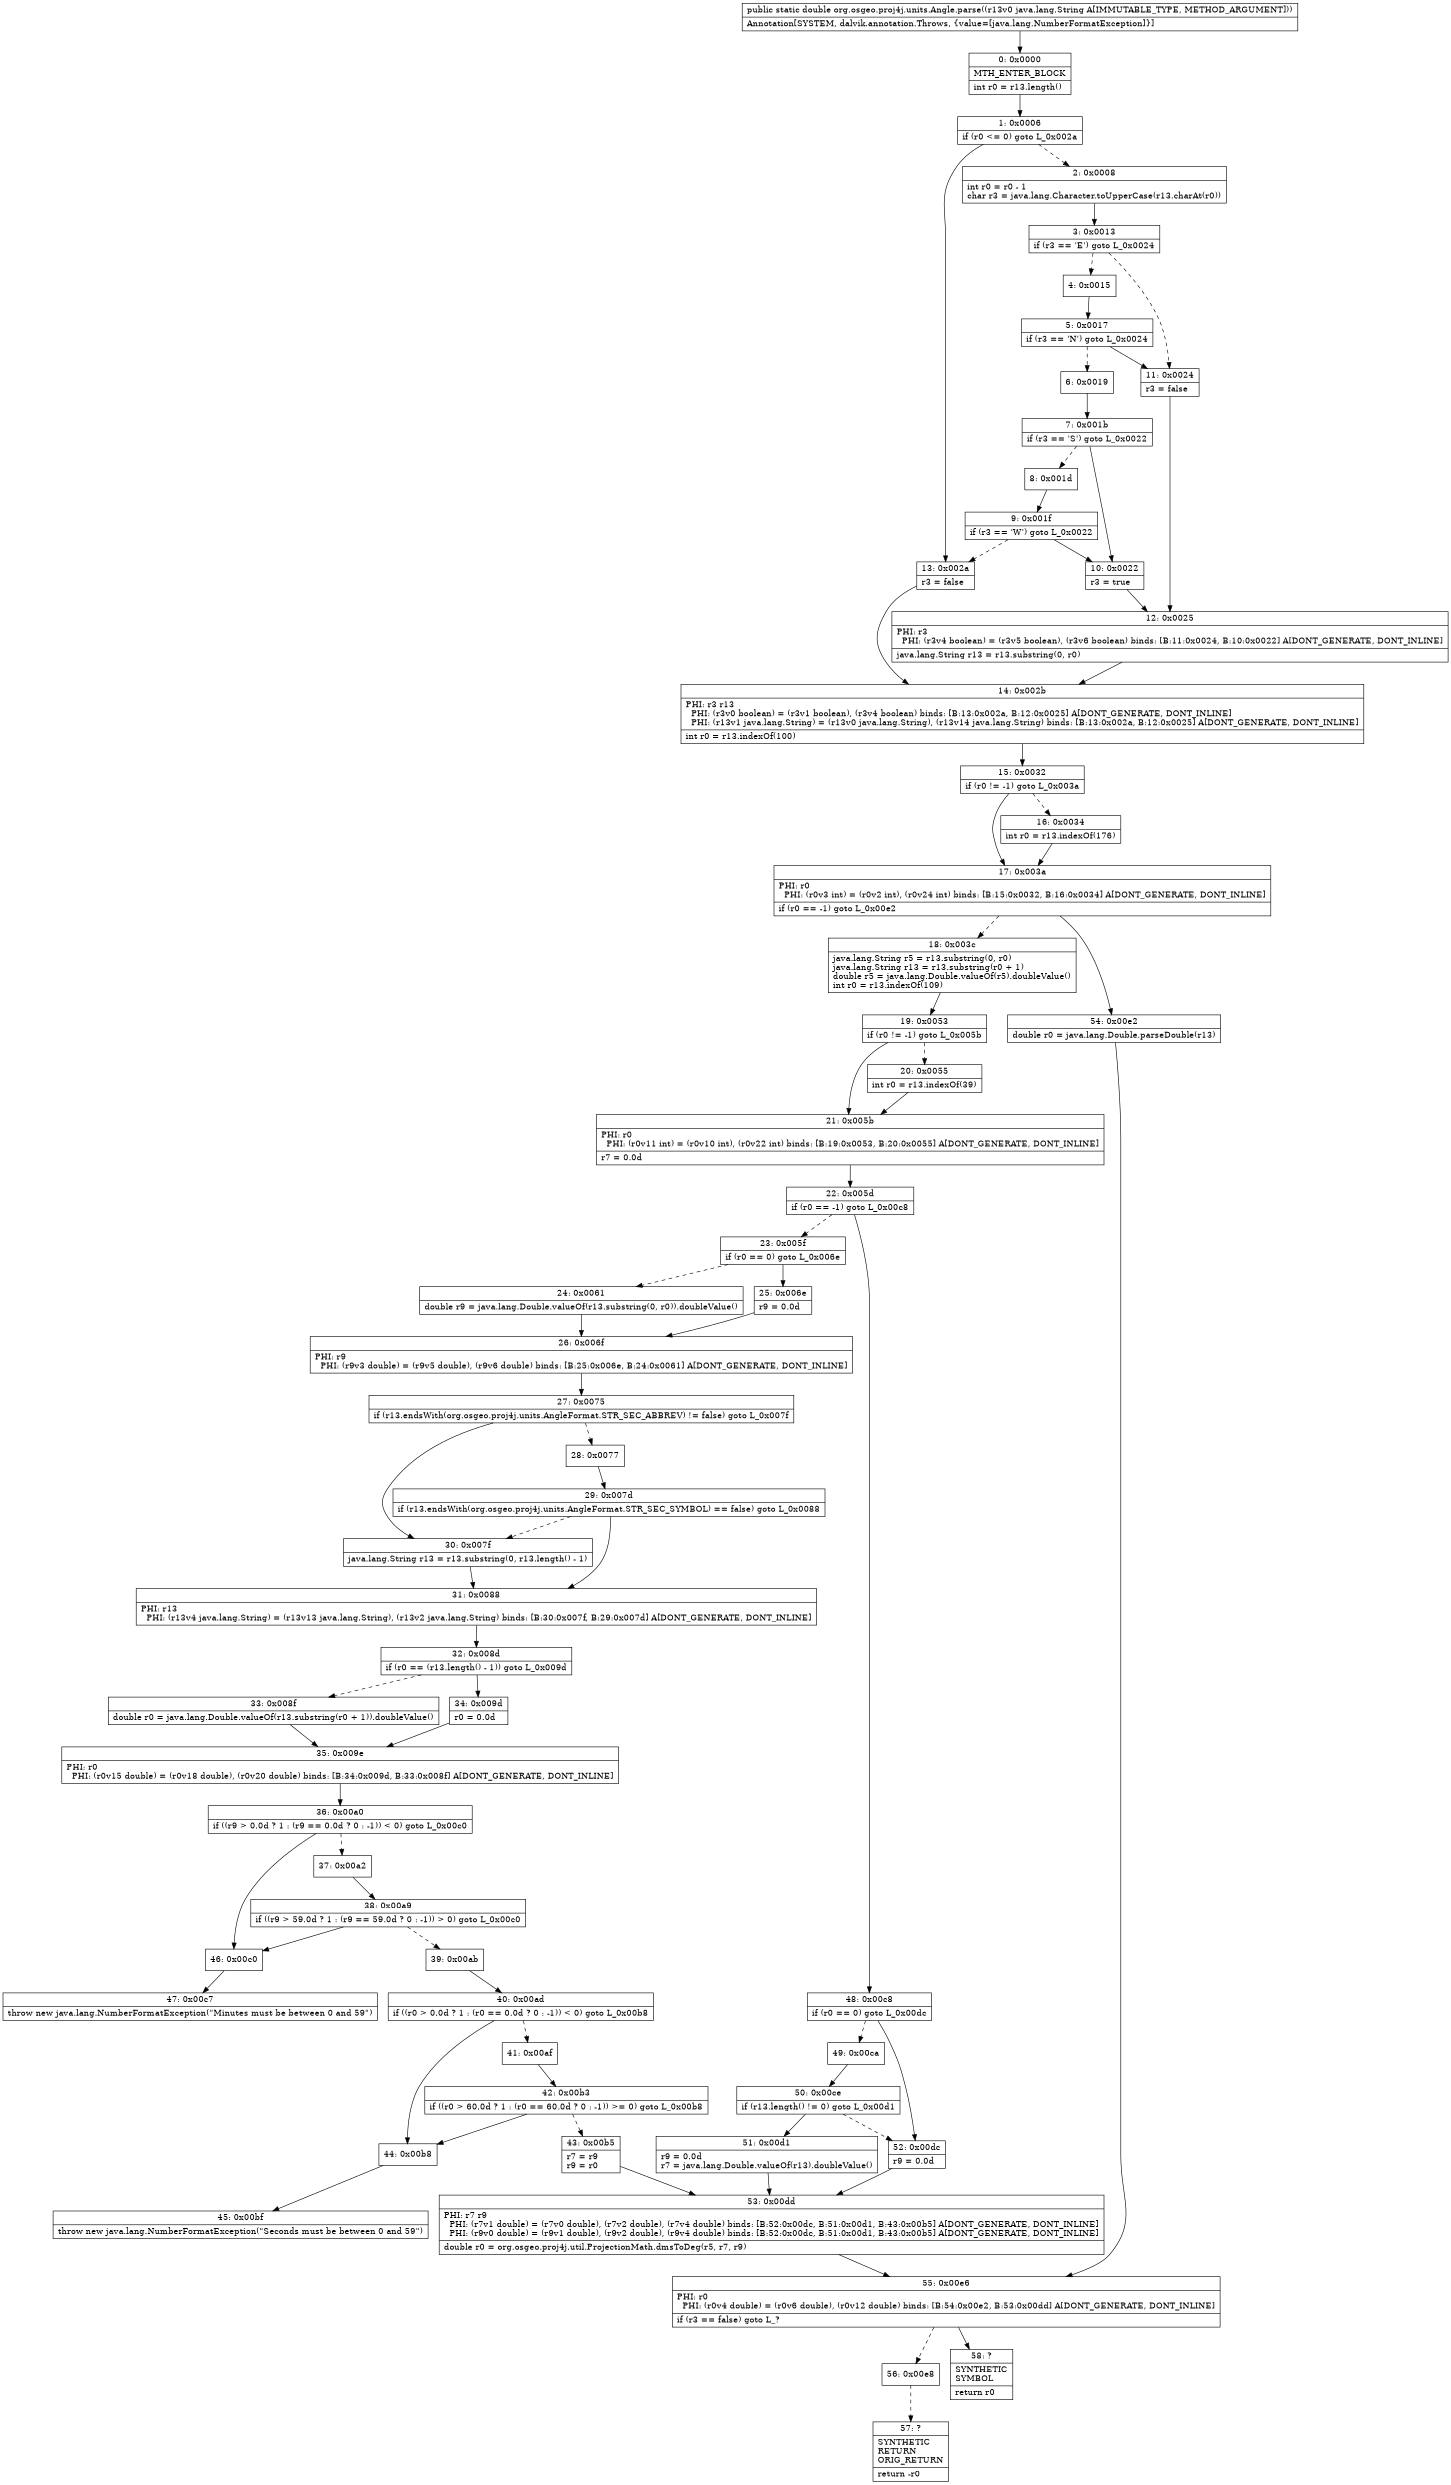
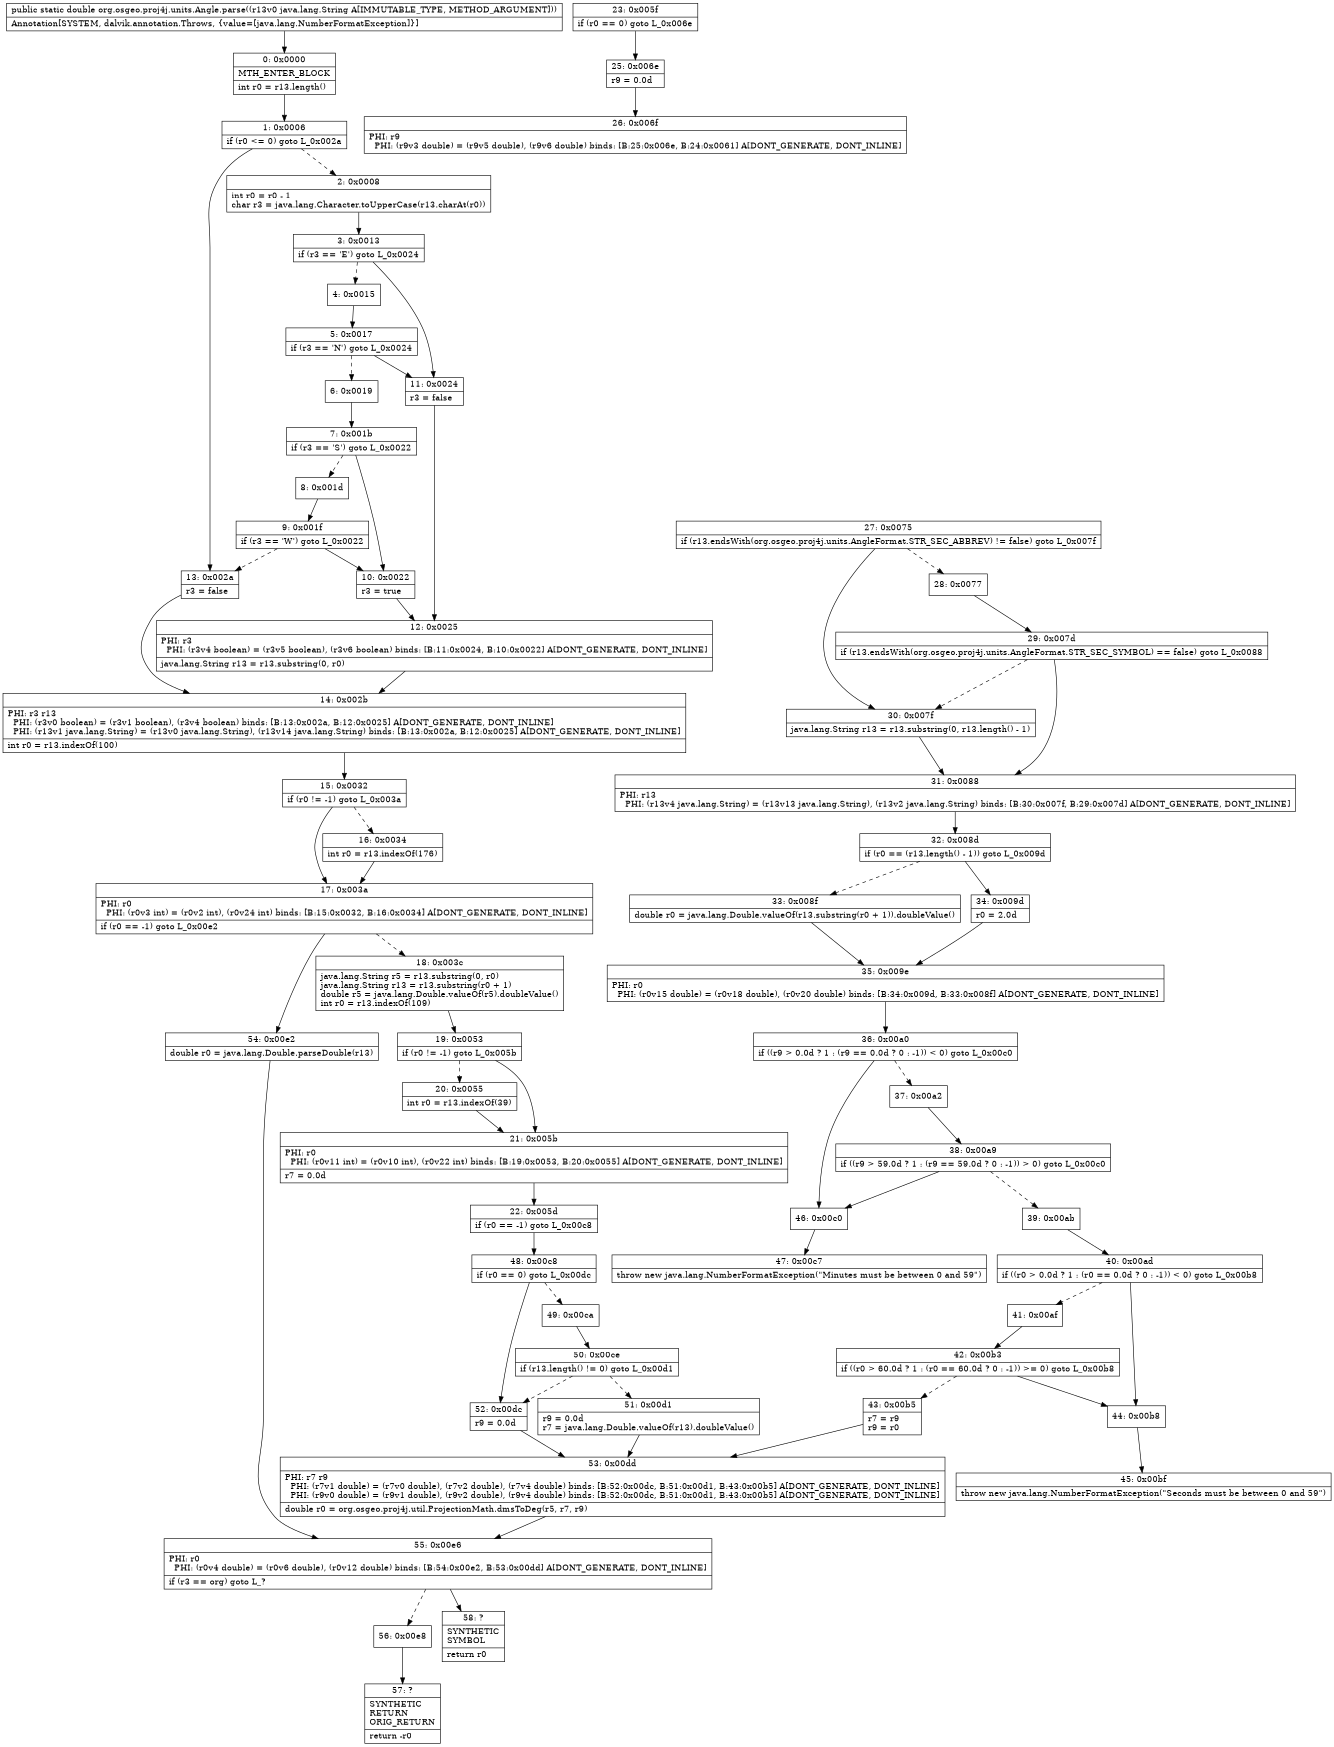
(1150, 302) -> (414, 311)
(819, 1224) -> none
(581, 1301) -> none
(581, 1381) -> none
(475, 1718) -> (997, 915)
(797, 2123) -> (618, 1385)
(729, 2320) -> (218, 1582)
(911, 2401) -> (403, 1663)
